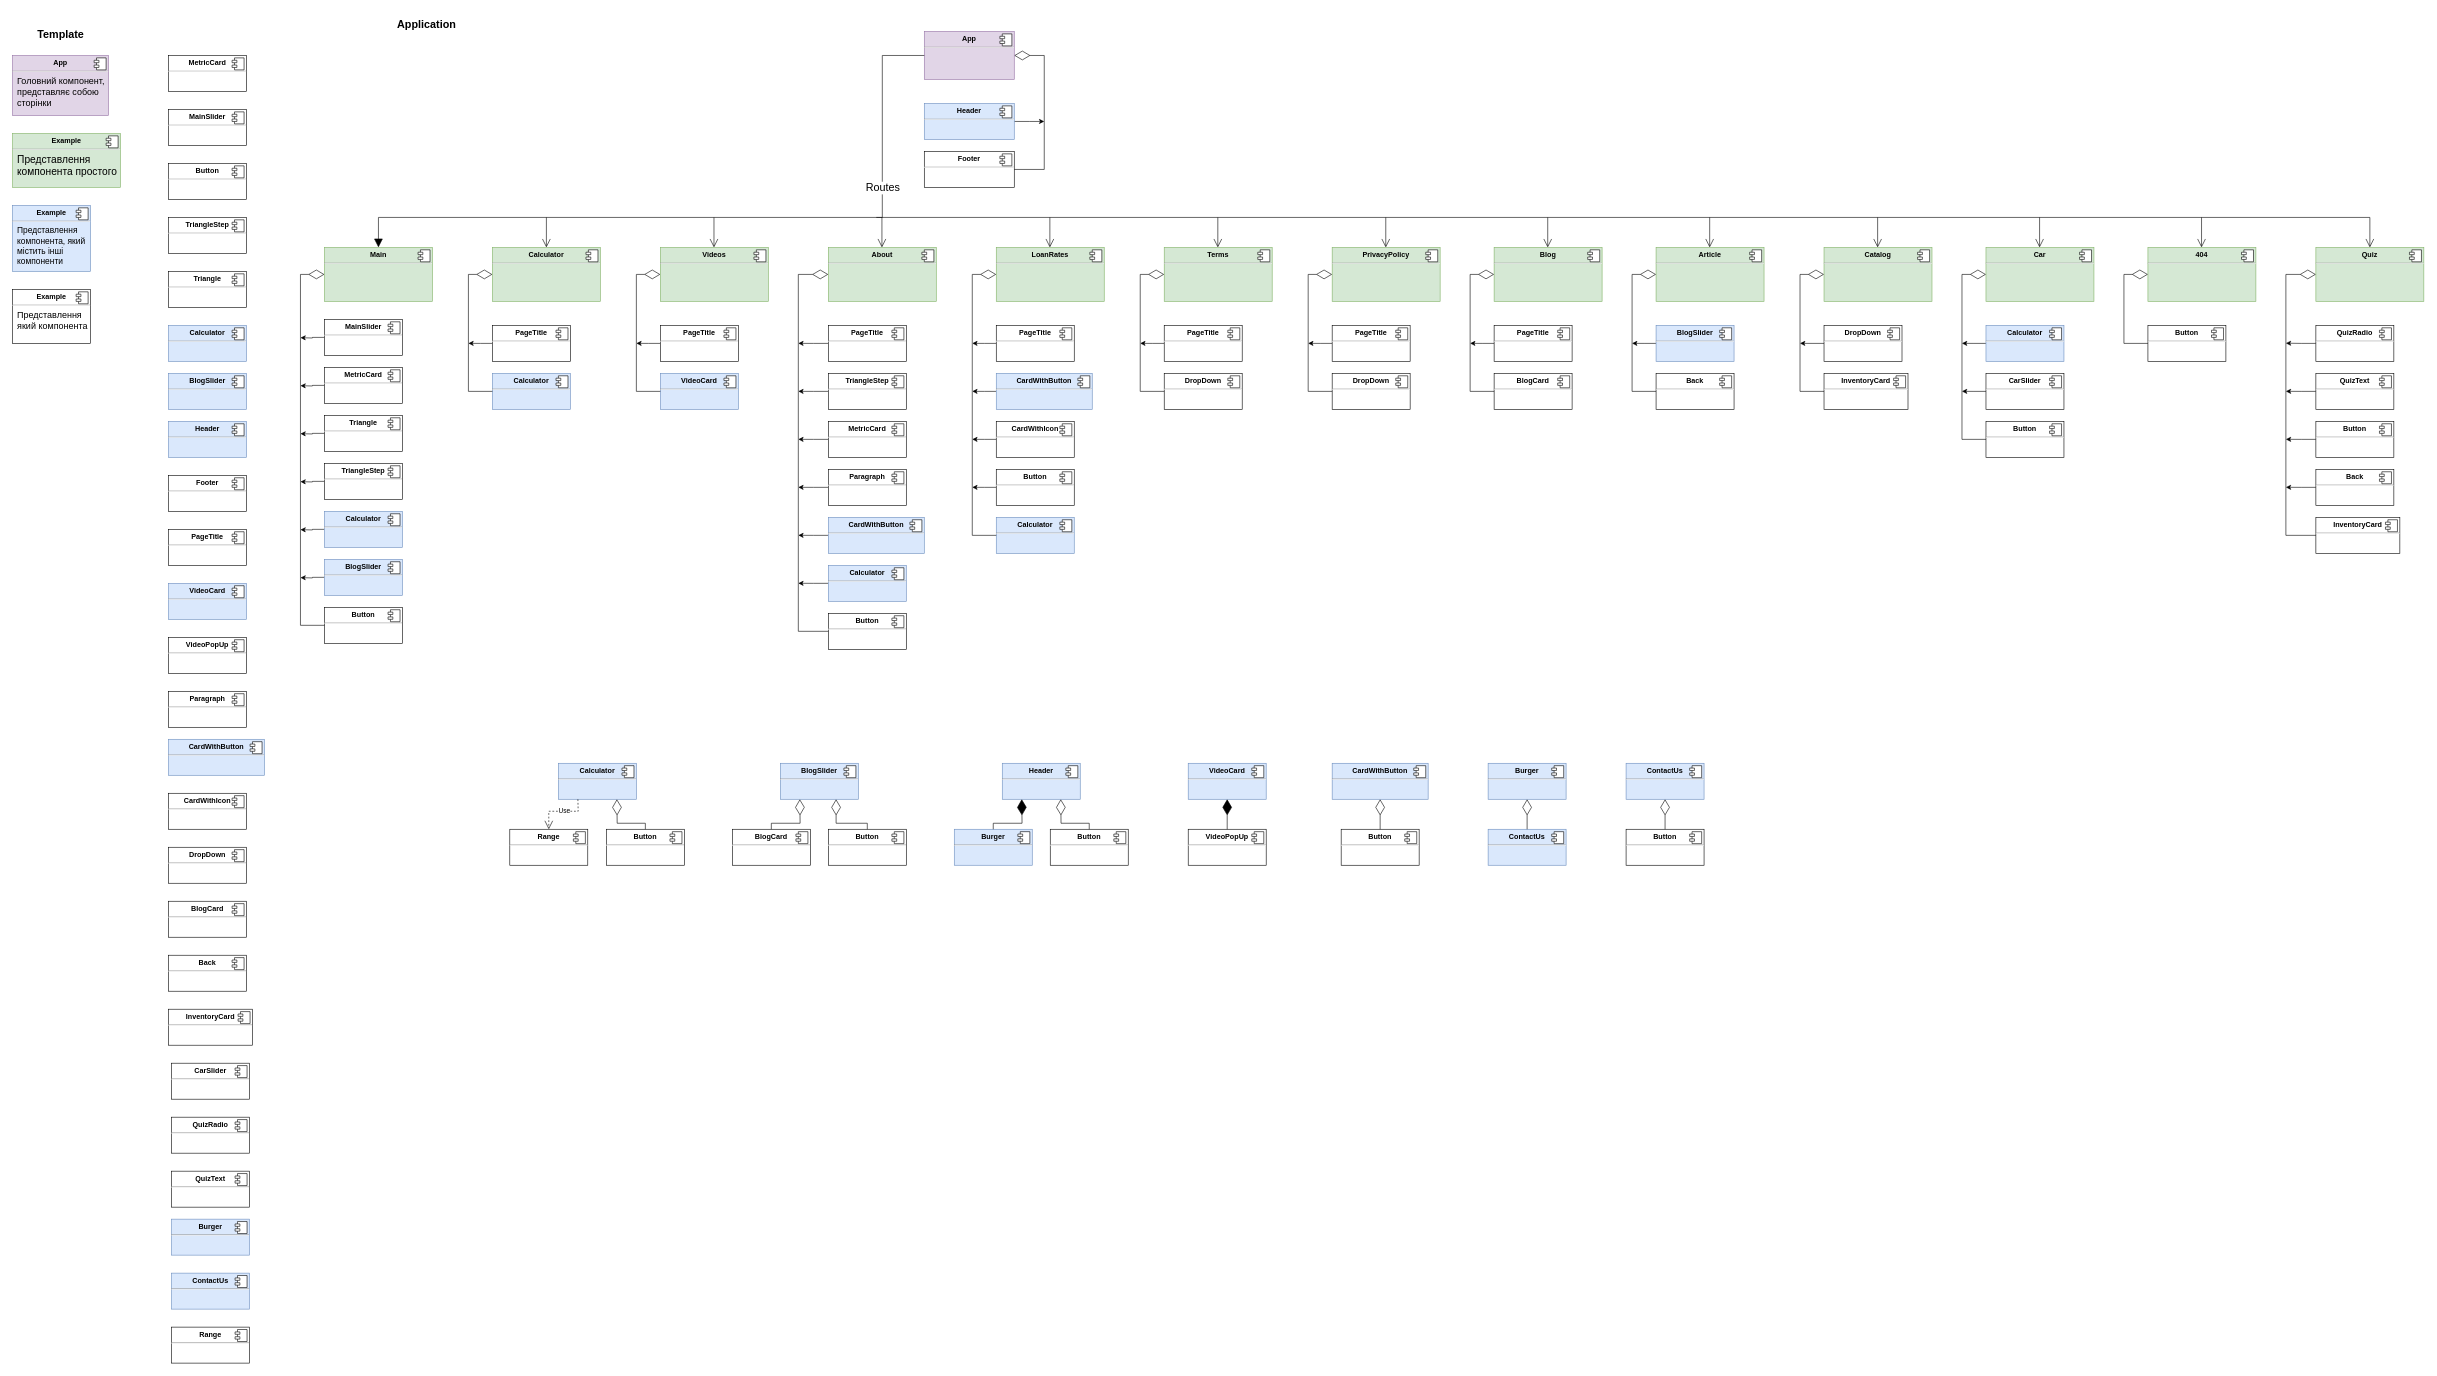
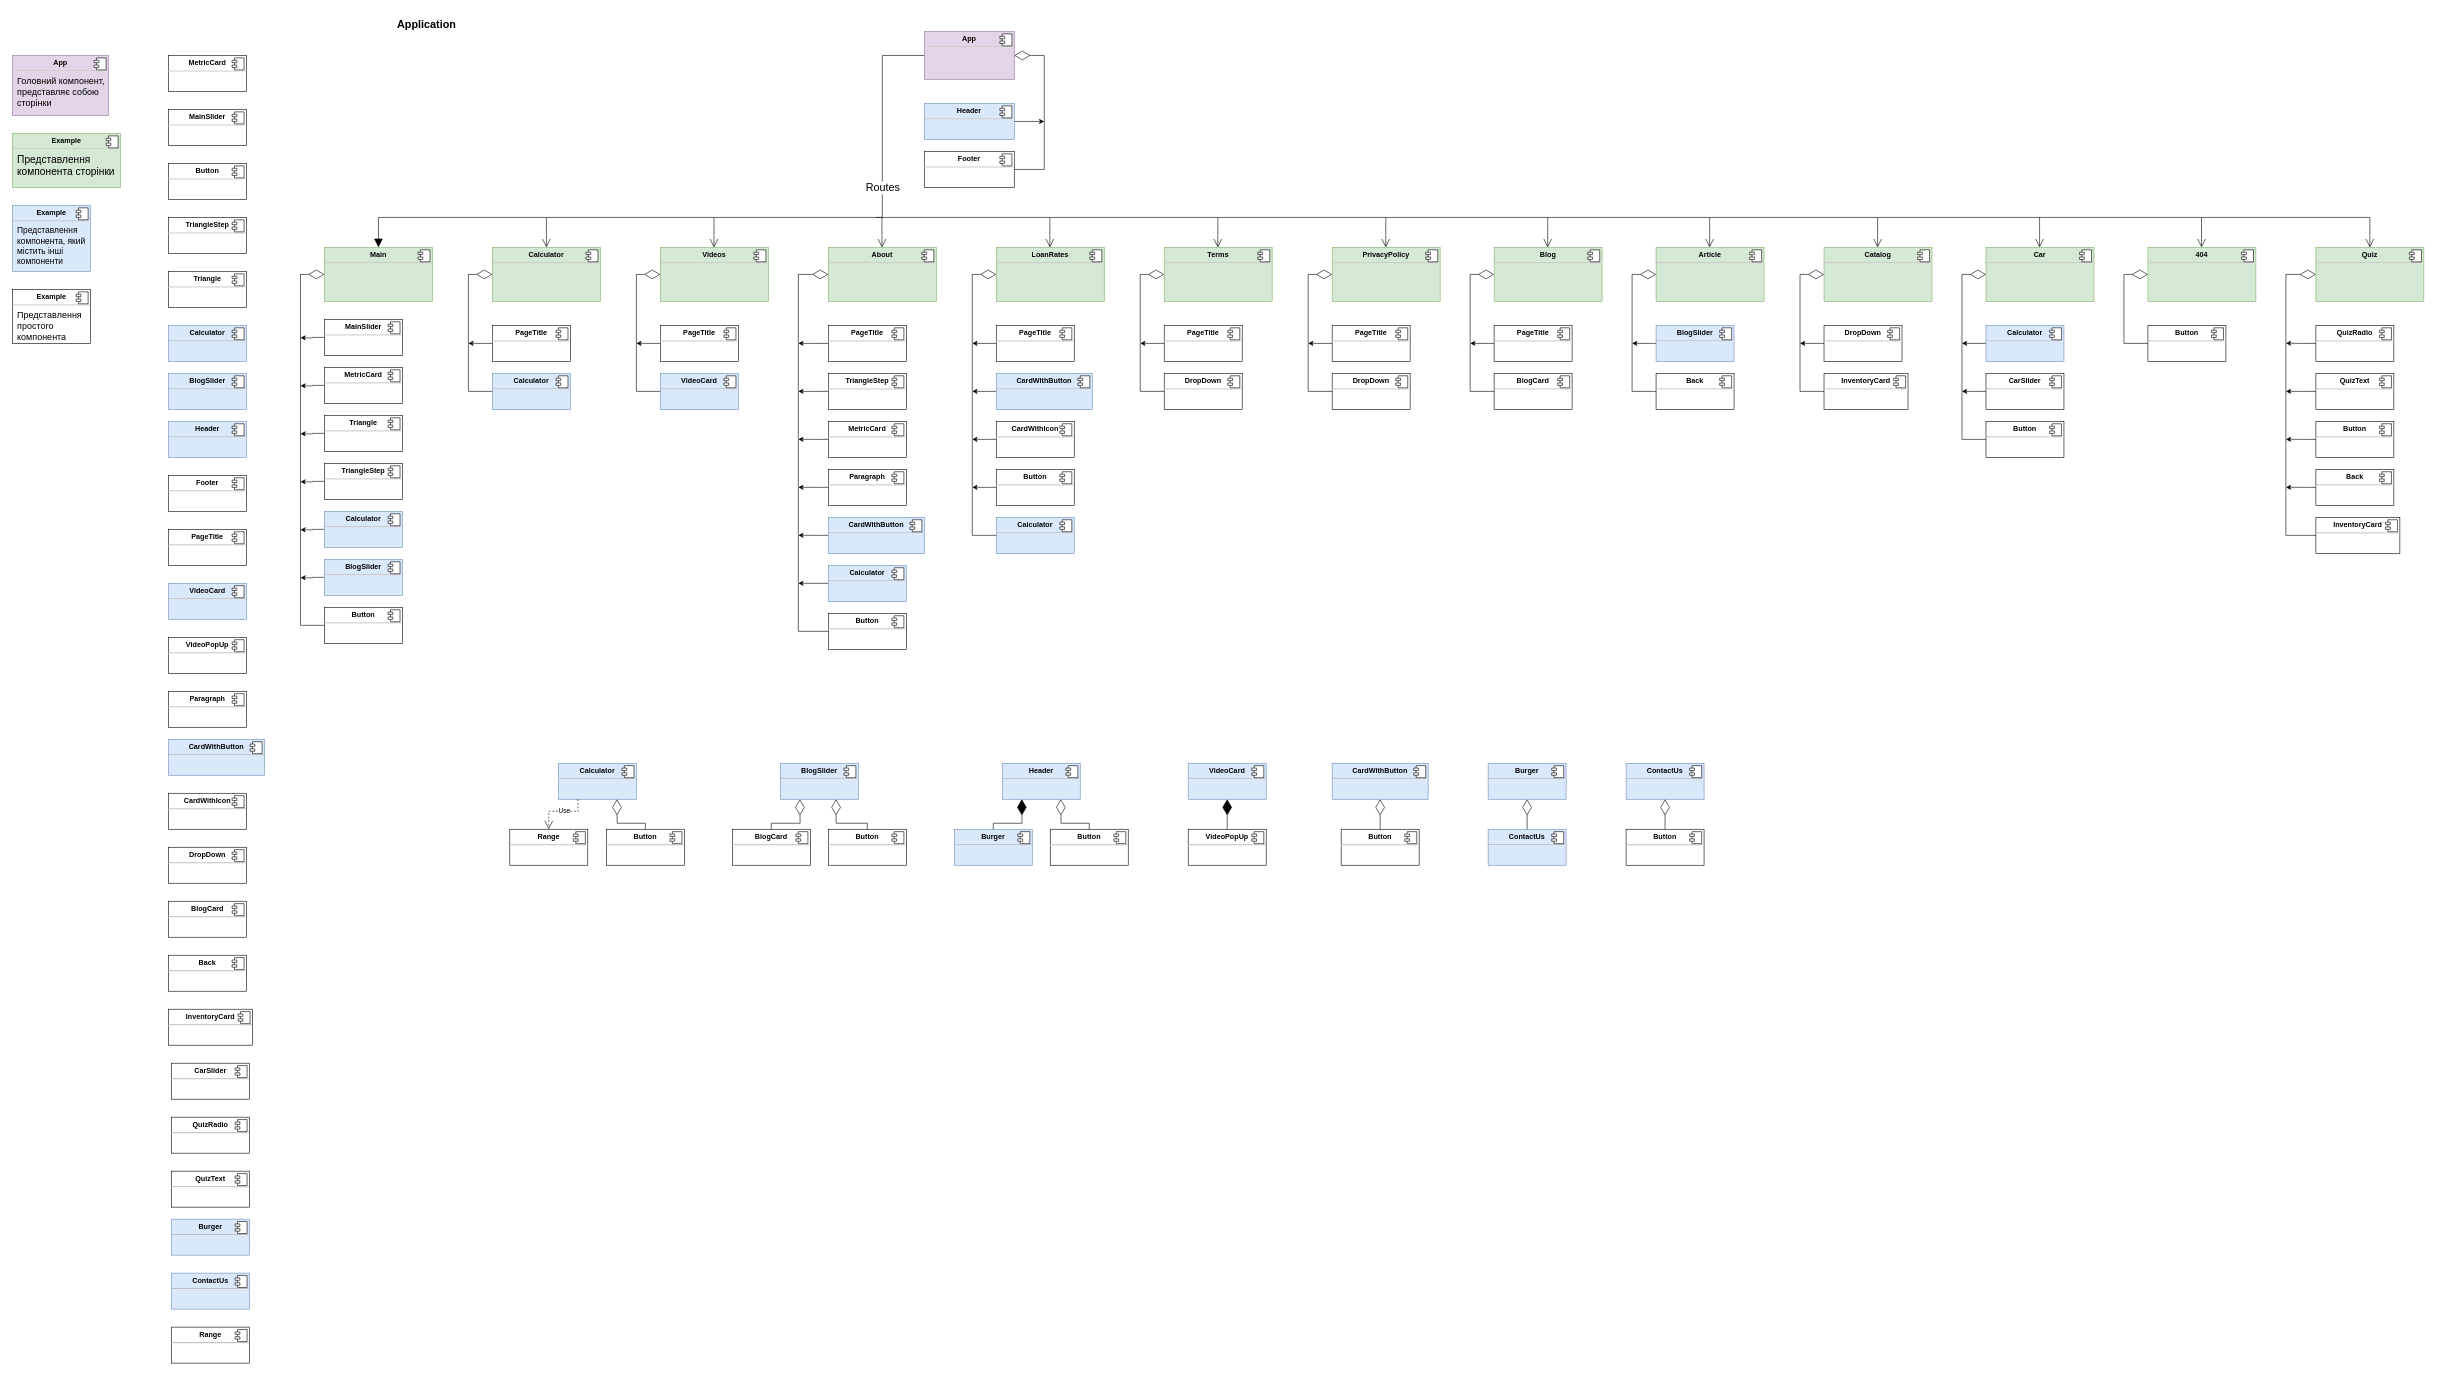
(60, 35) -> none
(67, 134) -> (67, 134)
(52, 290) -> (52, 290)
